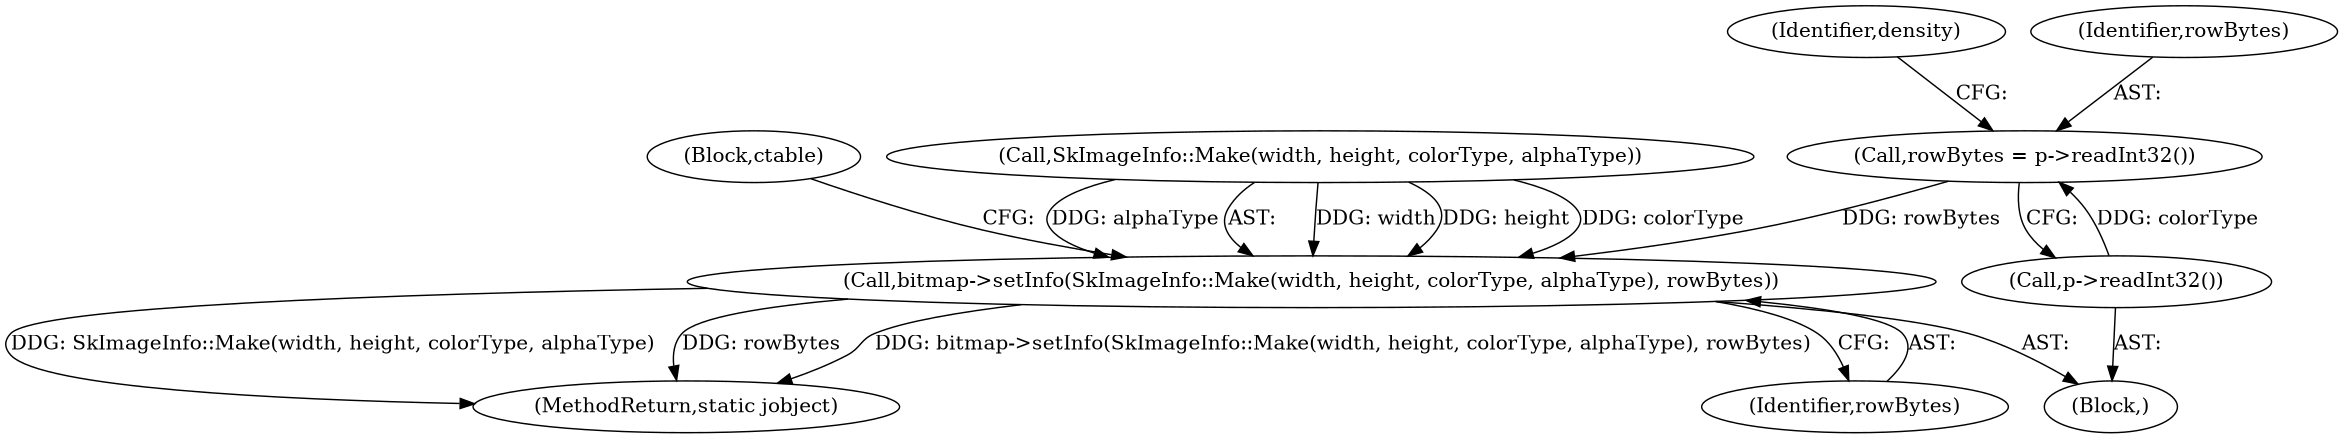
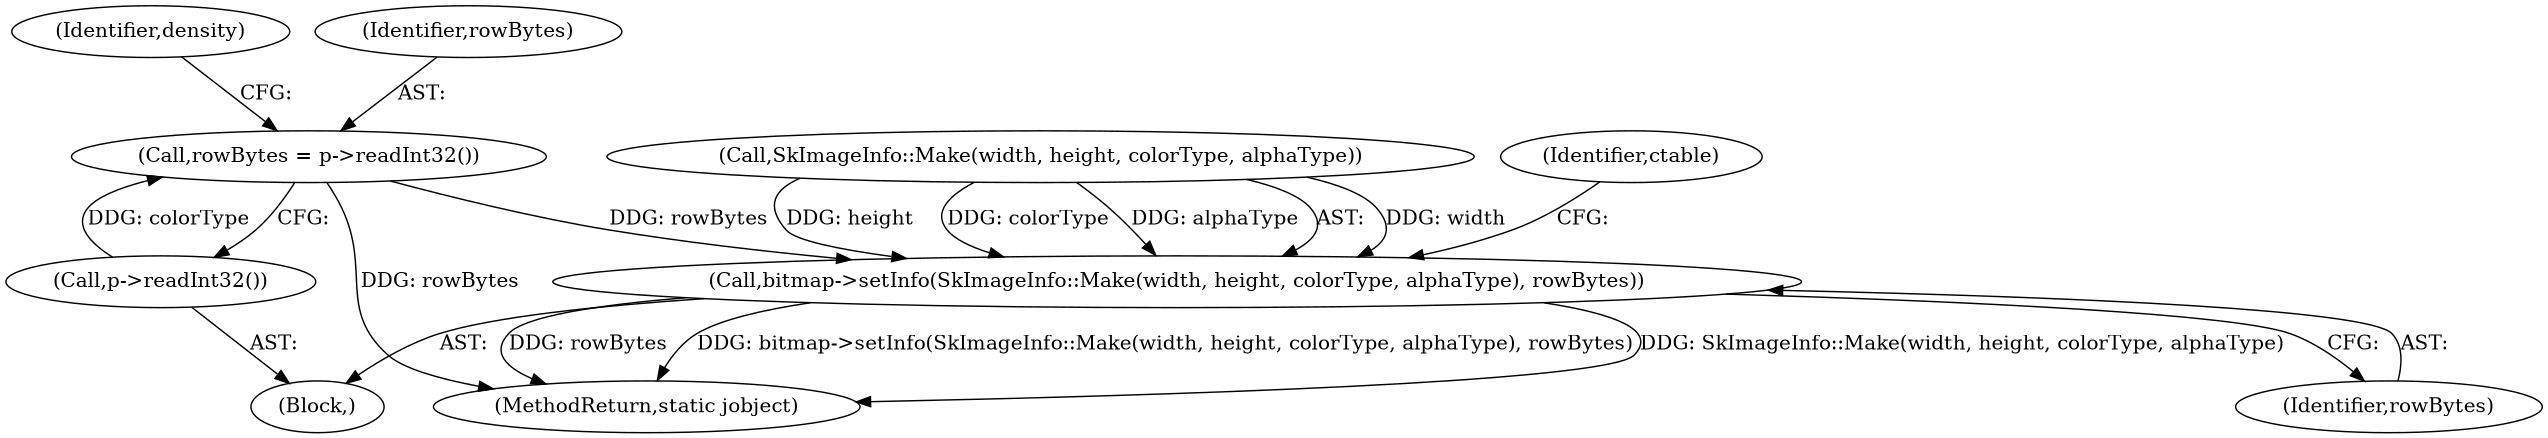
(754, 157) -> (1631, 157)
none -> (363, 318)
